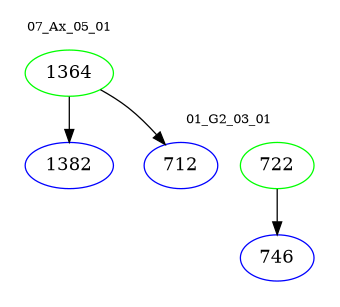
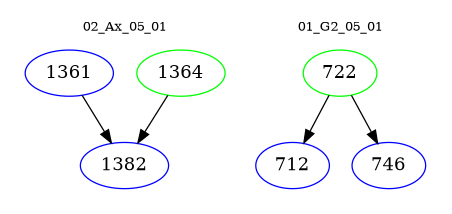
(69, 28) -> (125, 28)
none -> (69, 73)
(141, 119) -> (320, 113)
(229, 120) -> (341, 28)
